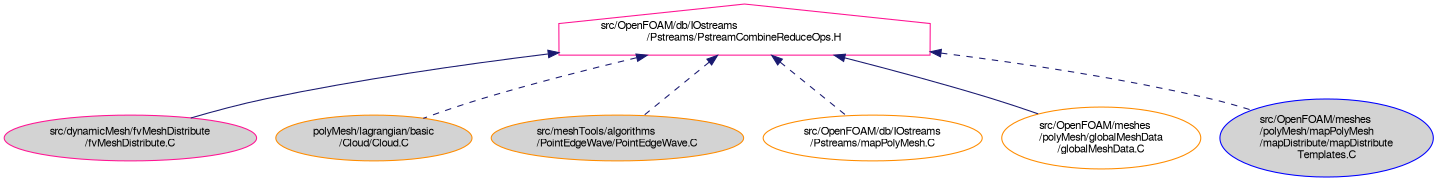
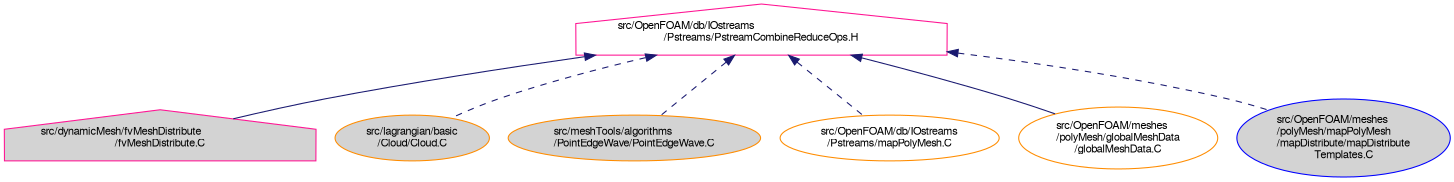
(130, 138) -> (160, 138)
(374, 138) -> (412, 138)
